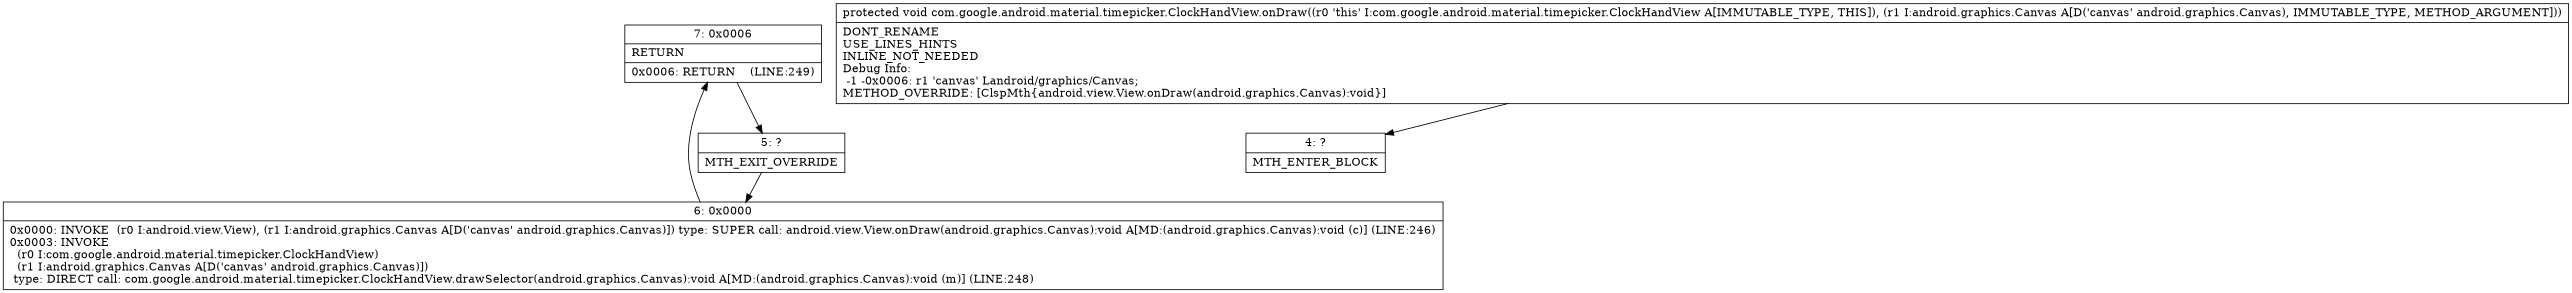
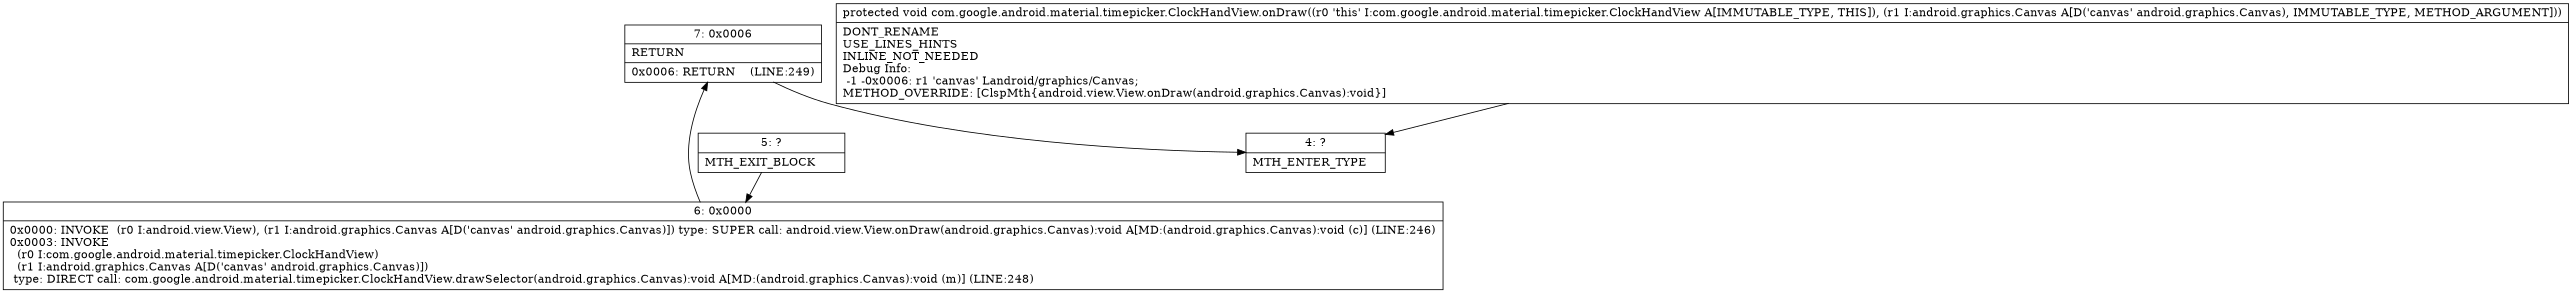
(748, 104) -> (1002, 136)
(772, 162) -> (760, 162)
(1316, 162) -> (1310, 162)
